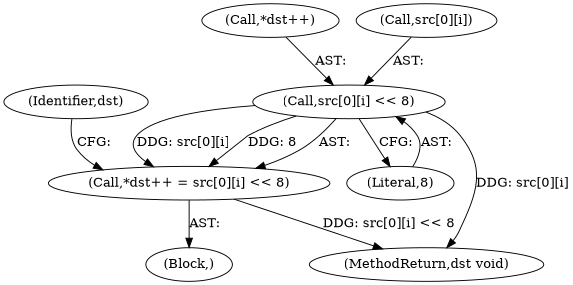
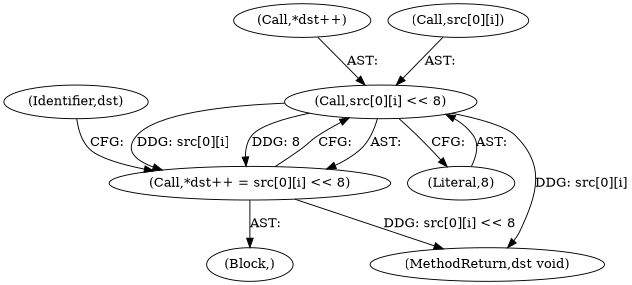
none -> (308, 144)
